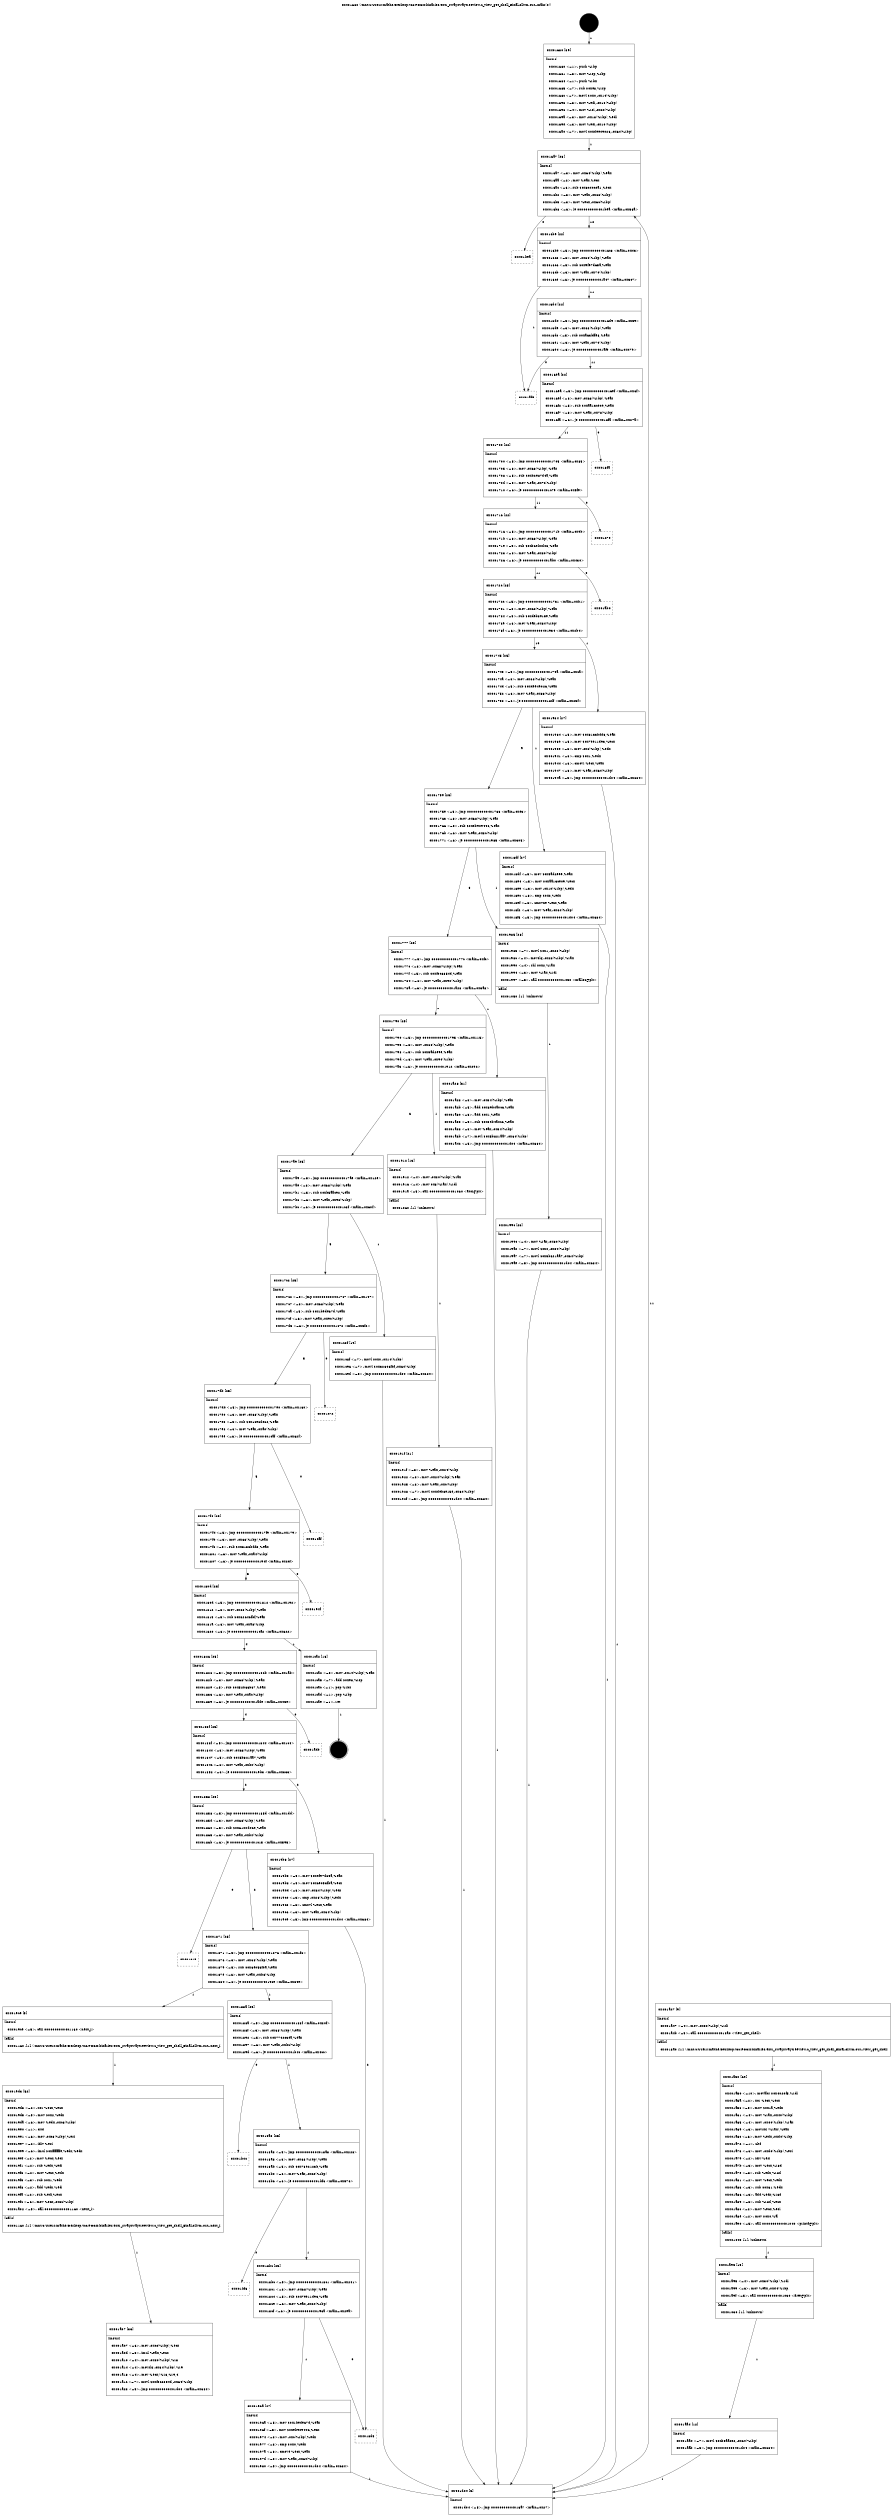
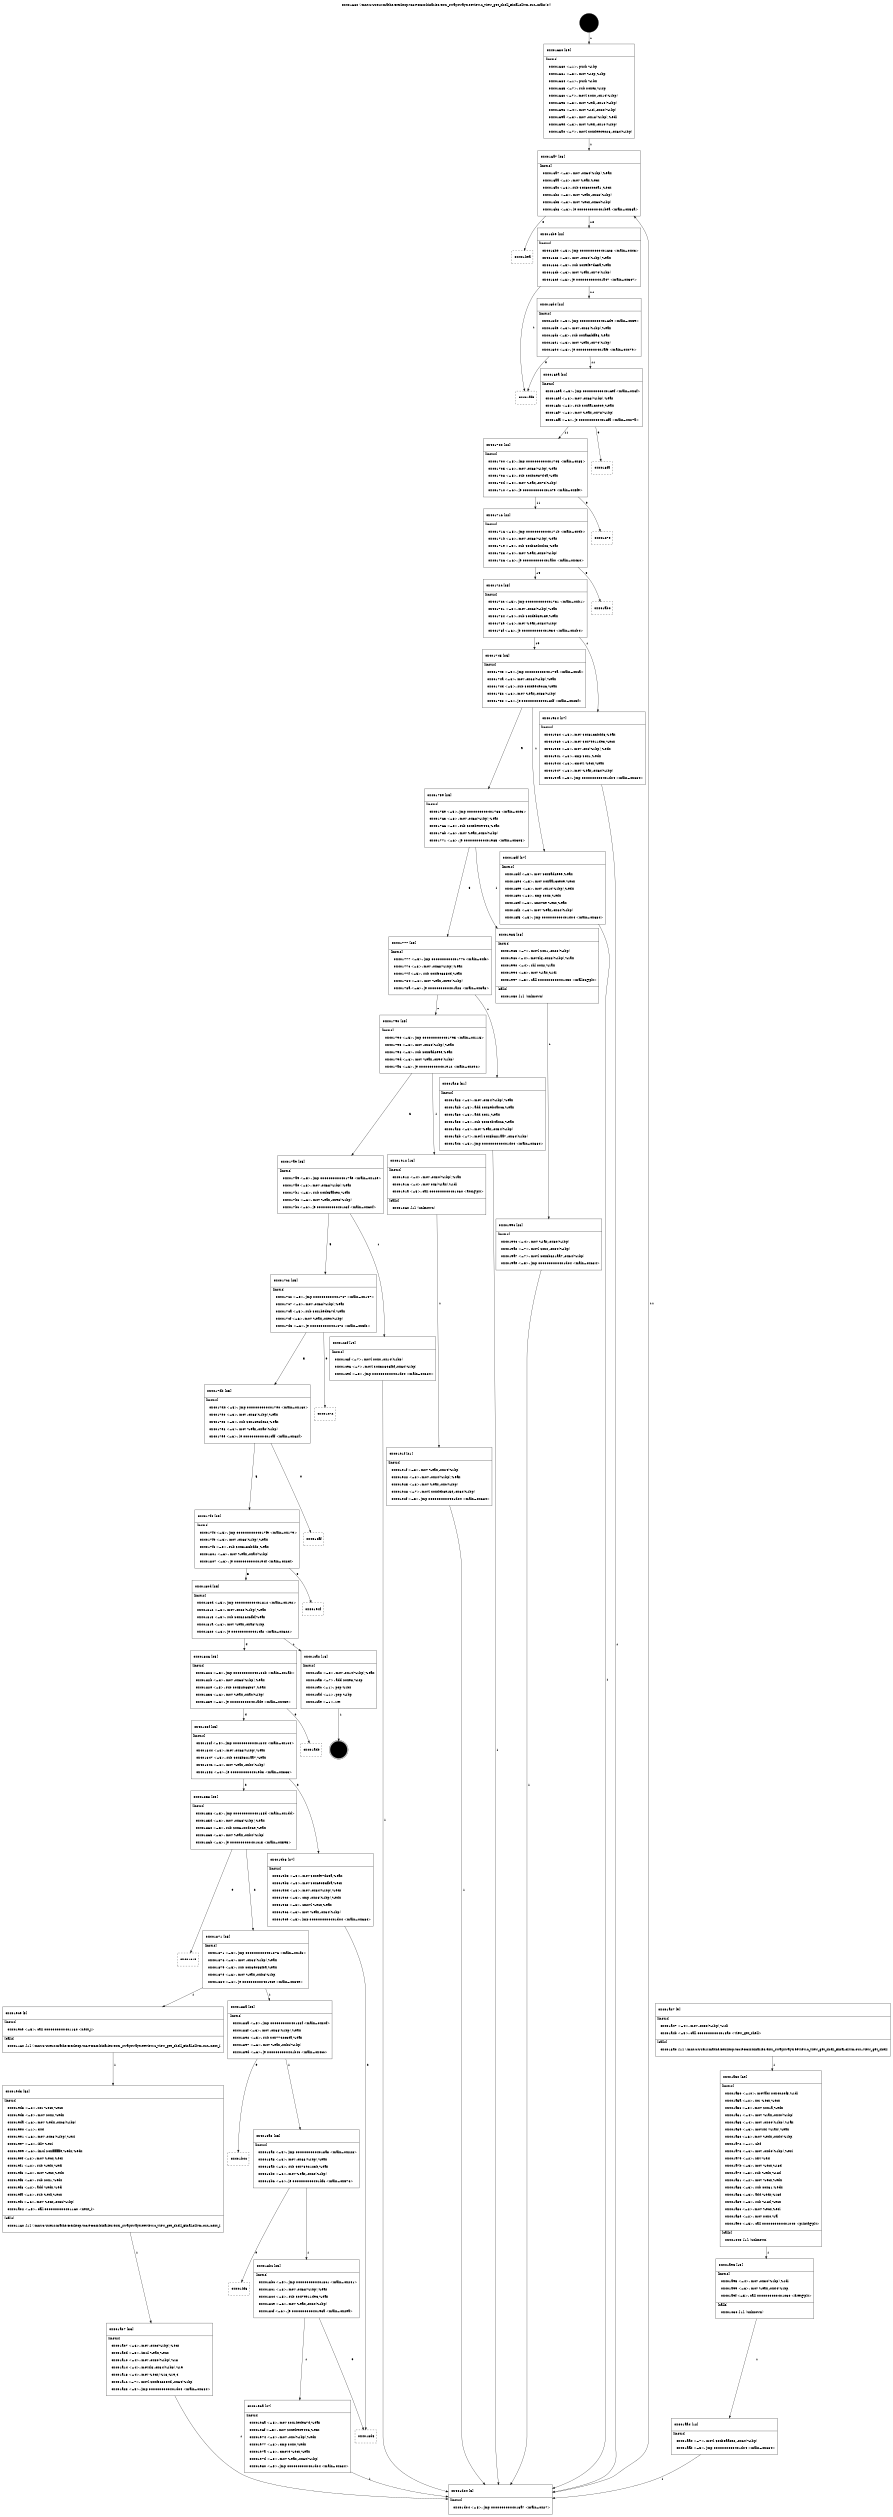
(538, 573) -> (538, 573)
none -> (291, 2487)
